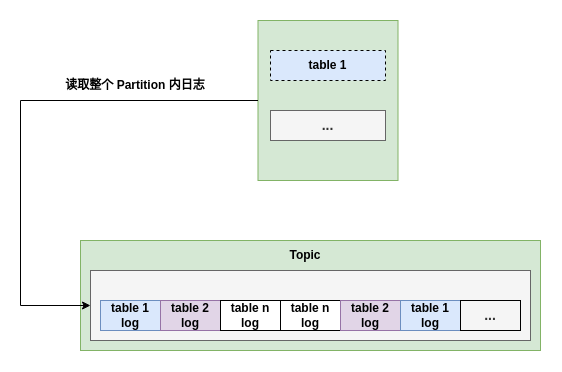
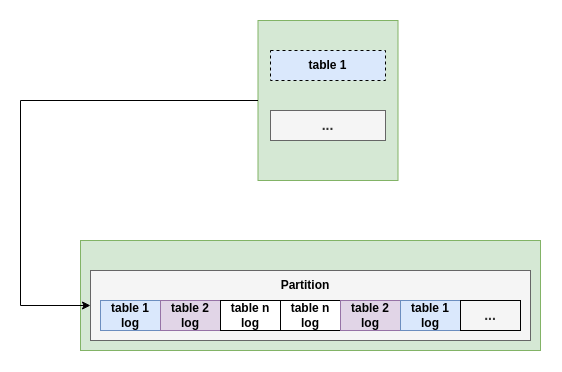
(136, 86) -> none
(306, 256) -> none
none -> (306, 286)
